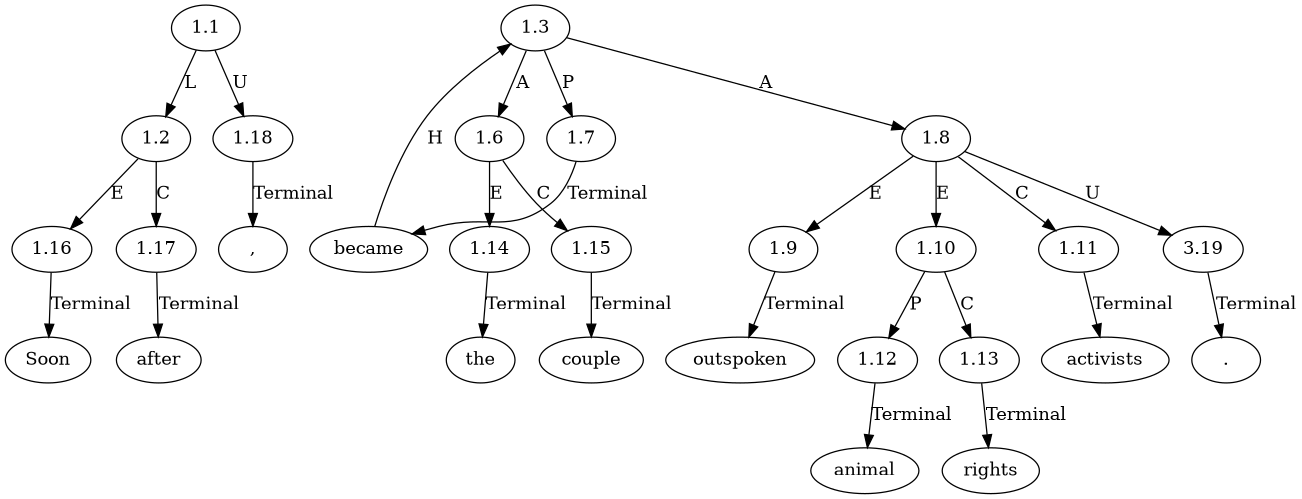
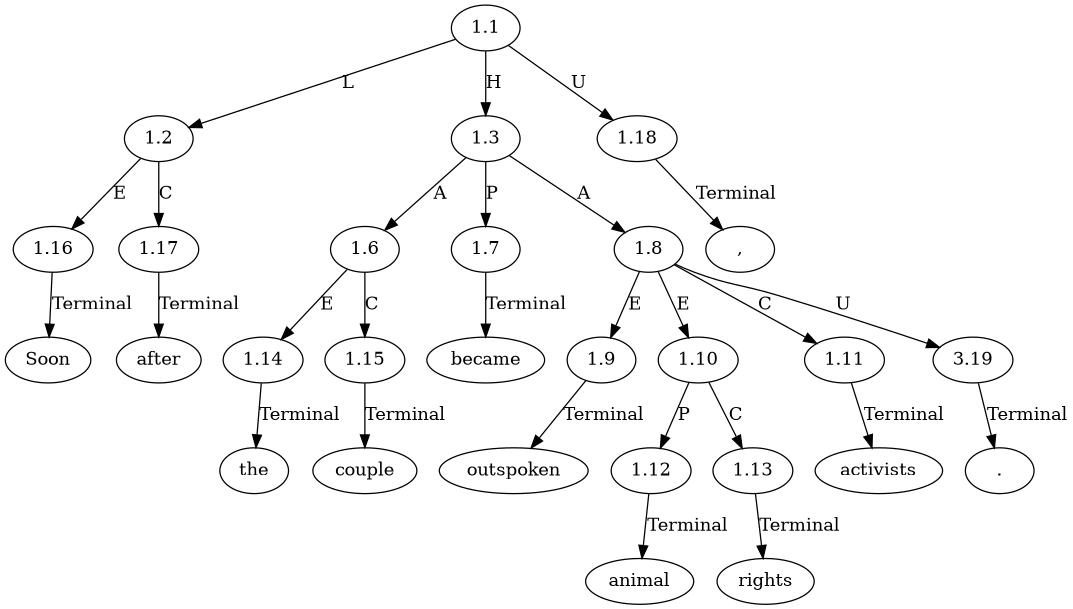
(420, 126) -> (486, 77)
